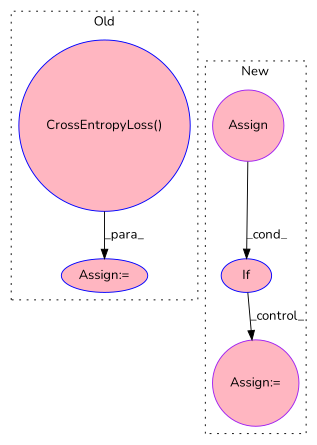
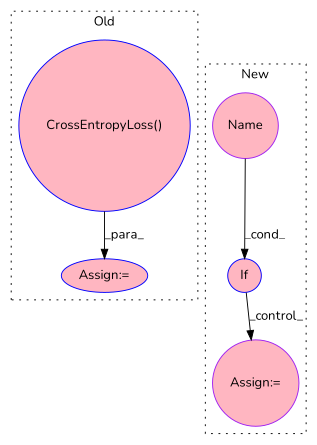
(248, 126) -> (245, 126)
(246, 276) -> (245, 276)
